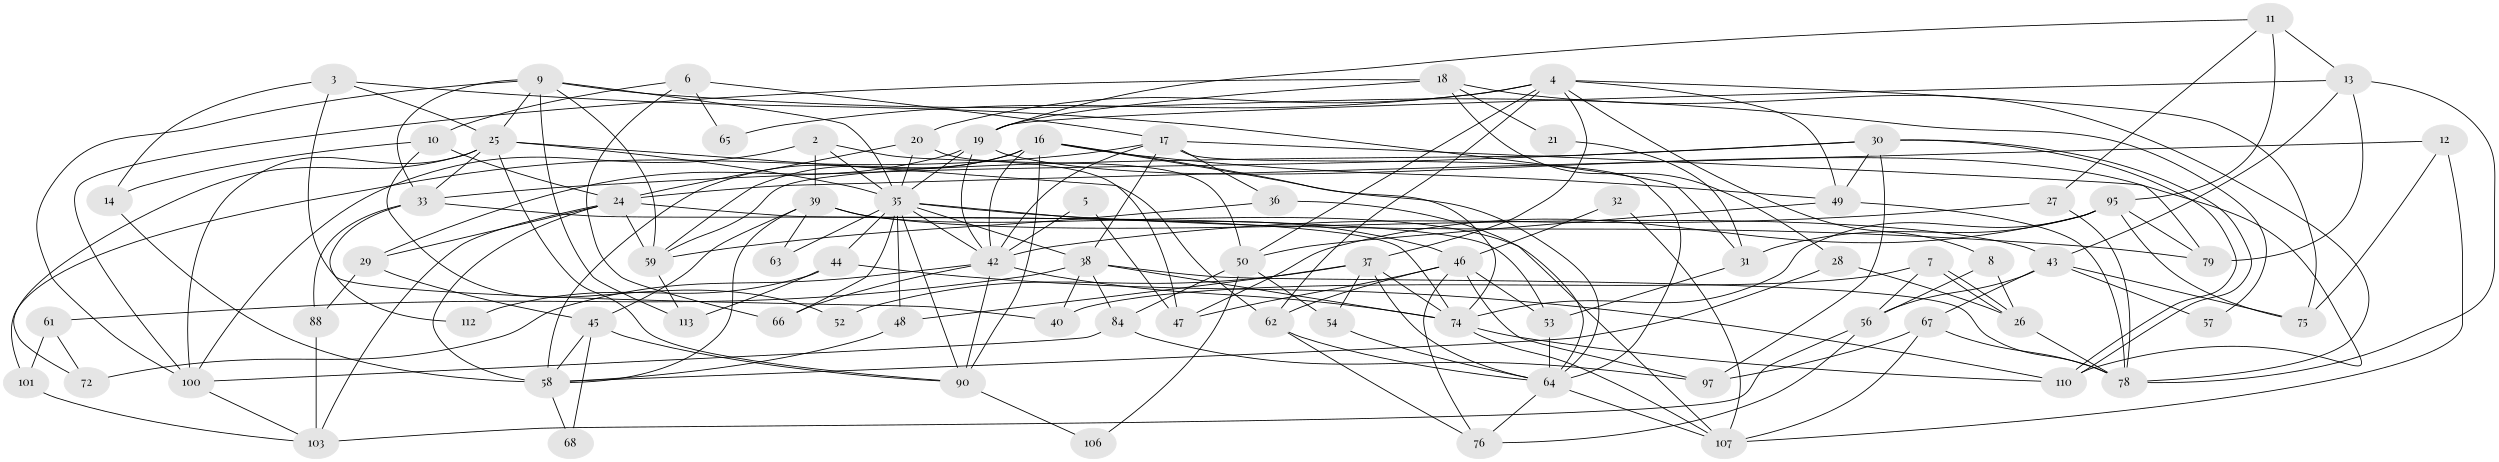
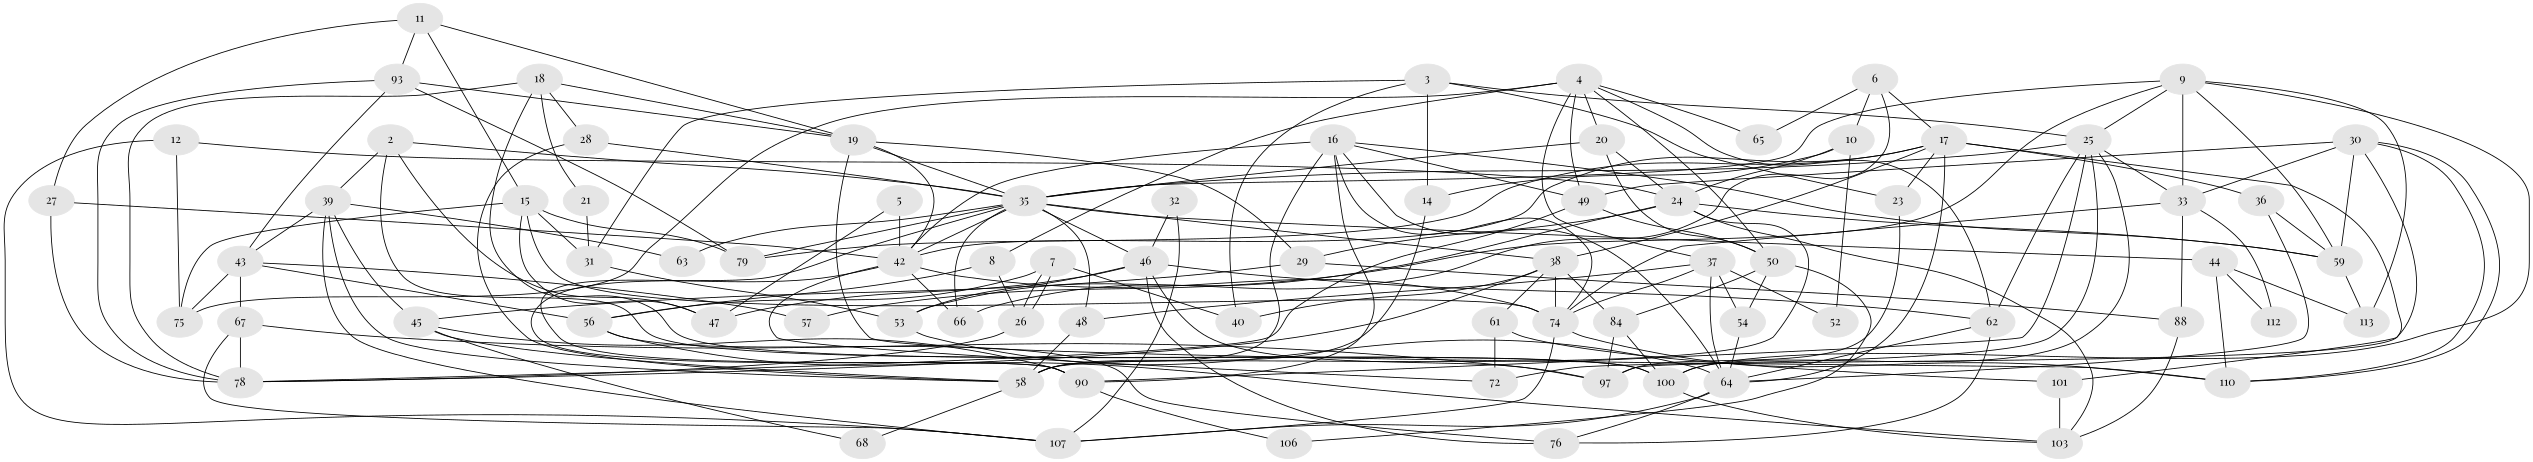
(2349, 79) -> (397, 79)
none -> (1898, 201)
(2113, 201) -> (525, 201)
(1923, 287) -> (707, 156)
